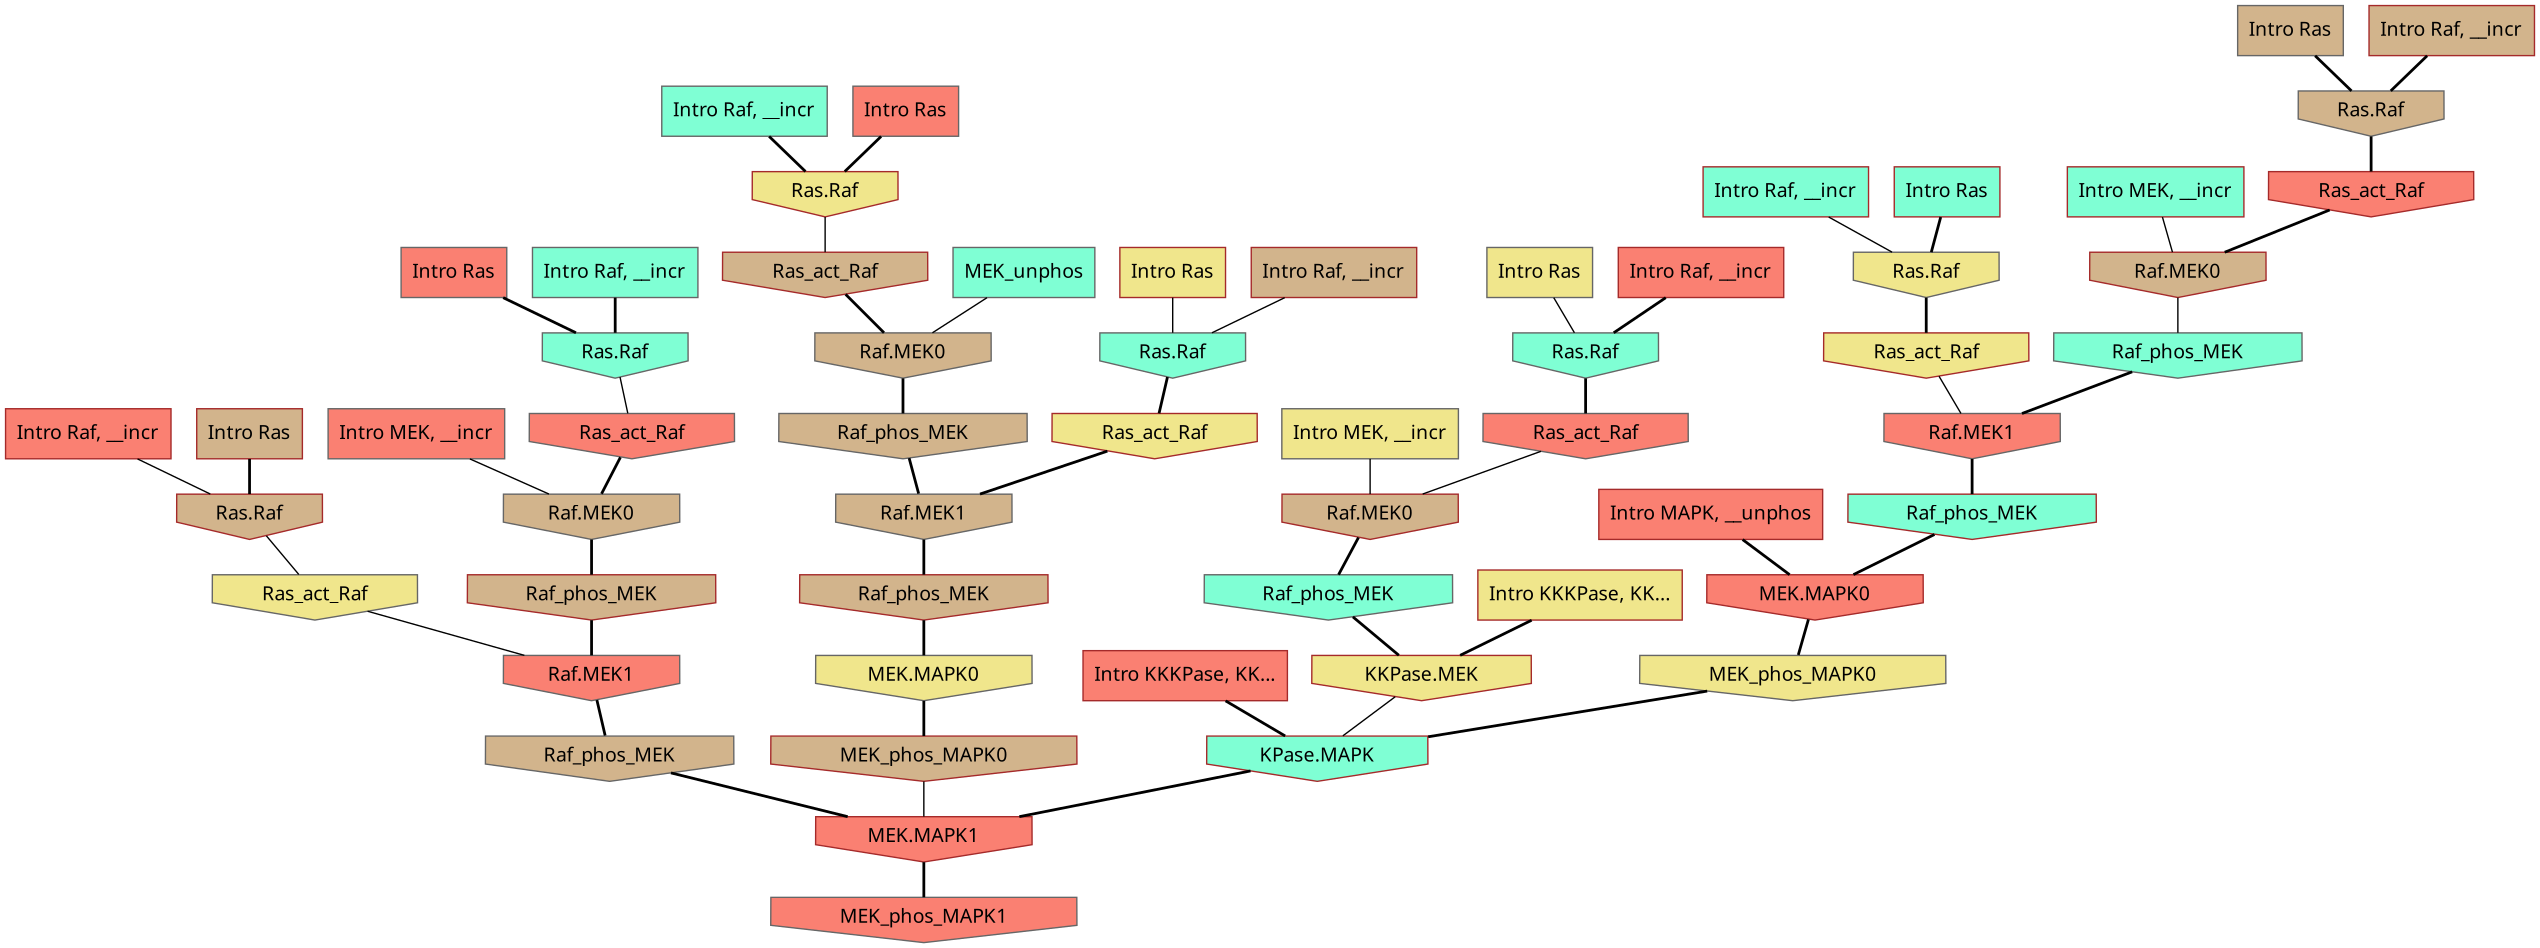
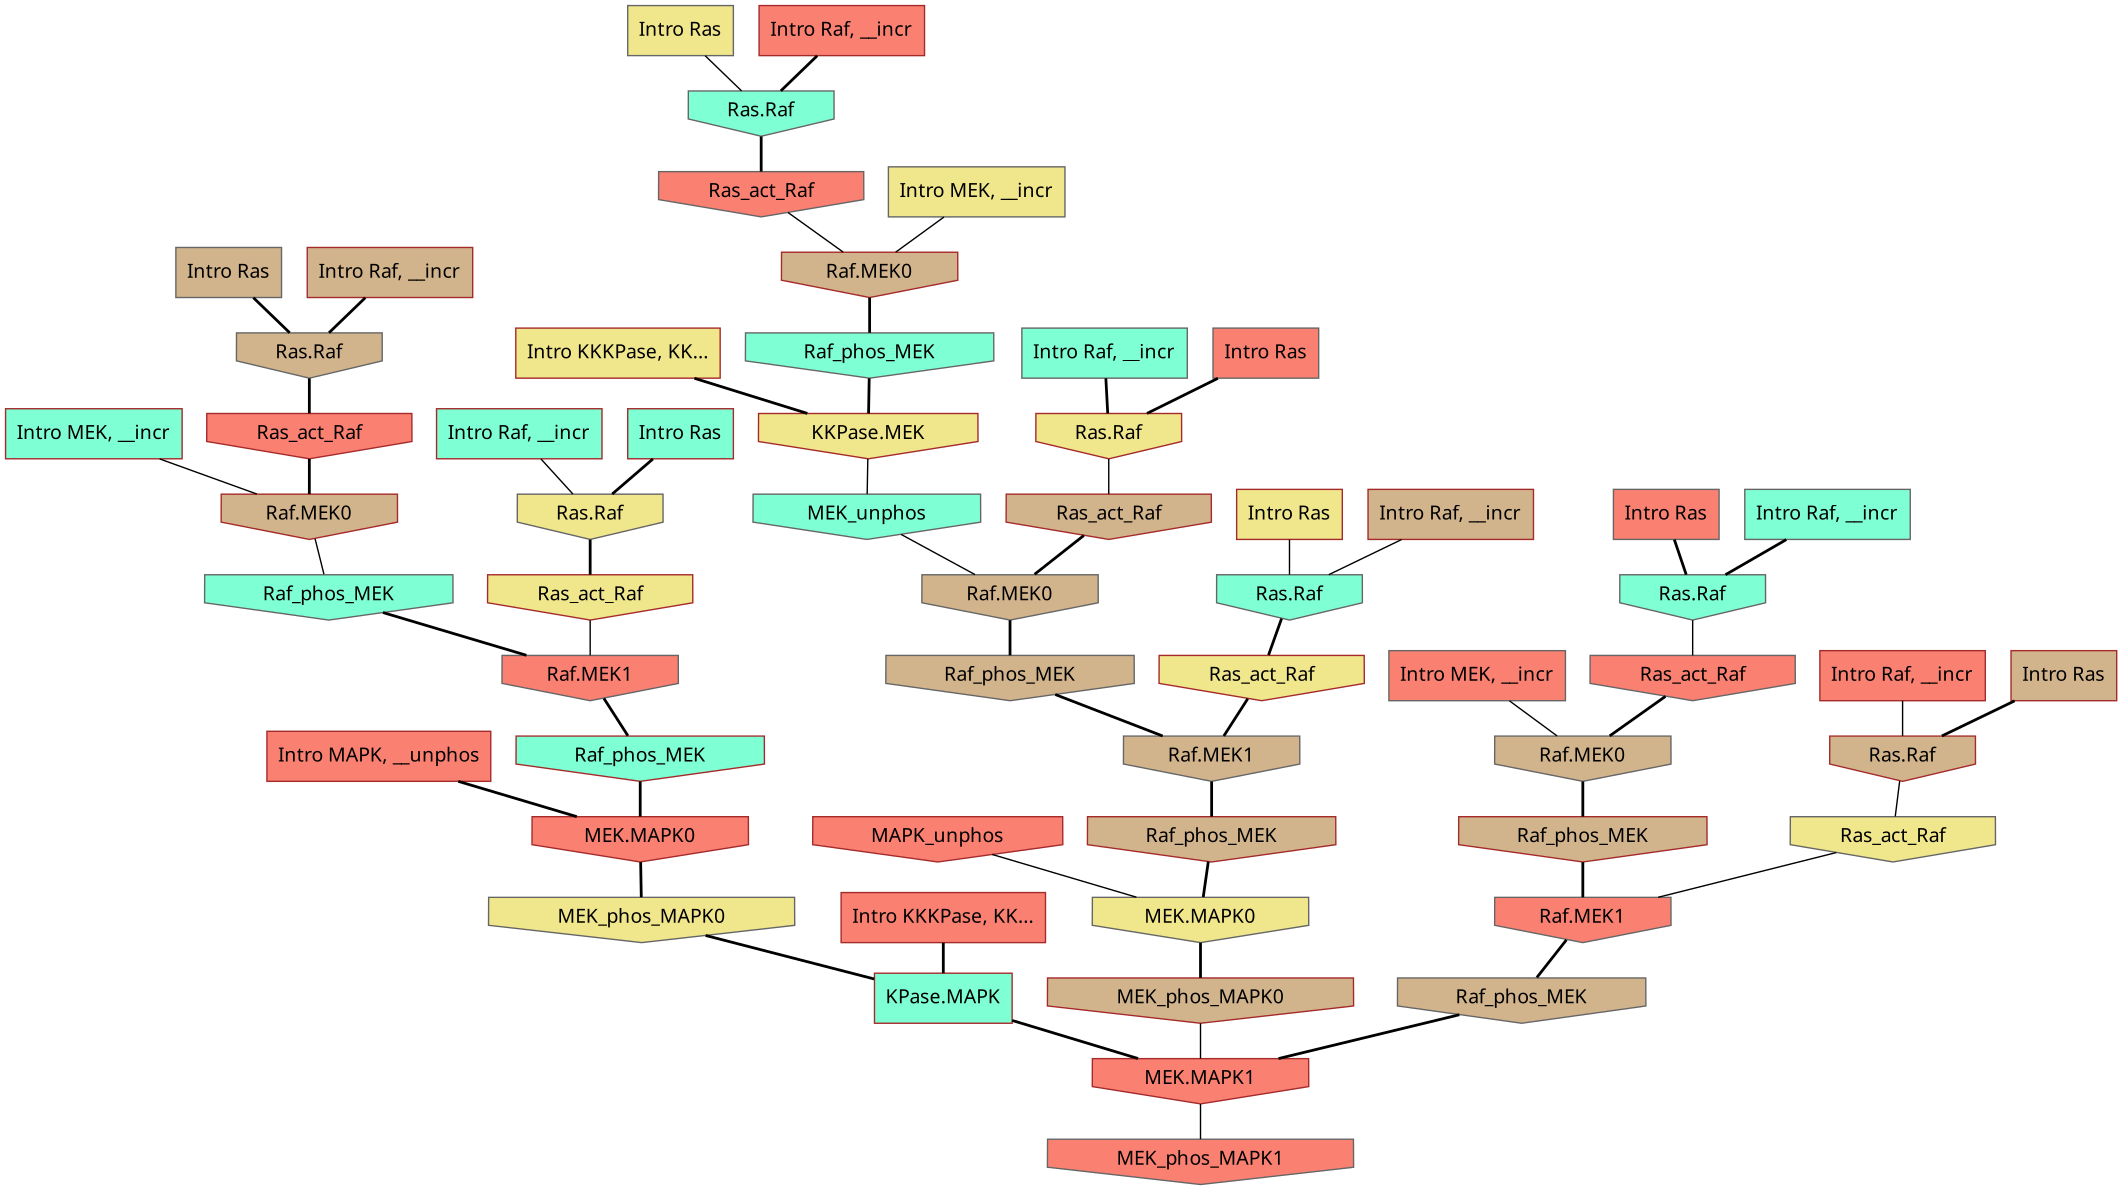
(1024, 272) -> (867, 514)
(1369, 716) -> (867, 477)
(1317, 756) -> (943, 998)
none -> (938, 837)
(924, 880) -> (1201, 1122)
